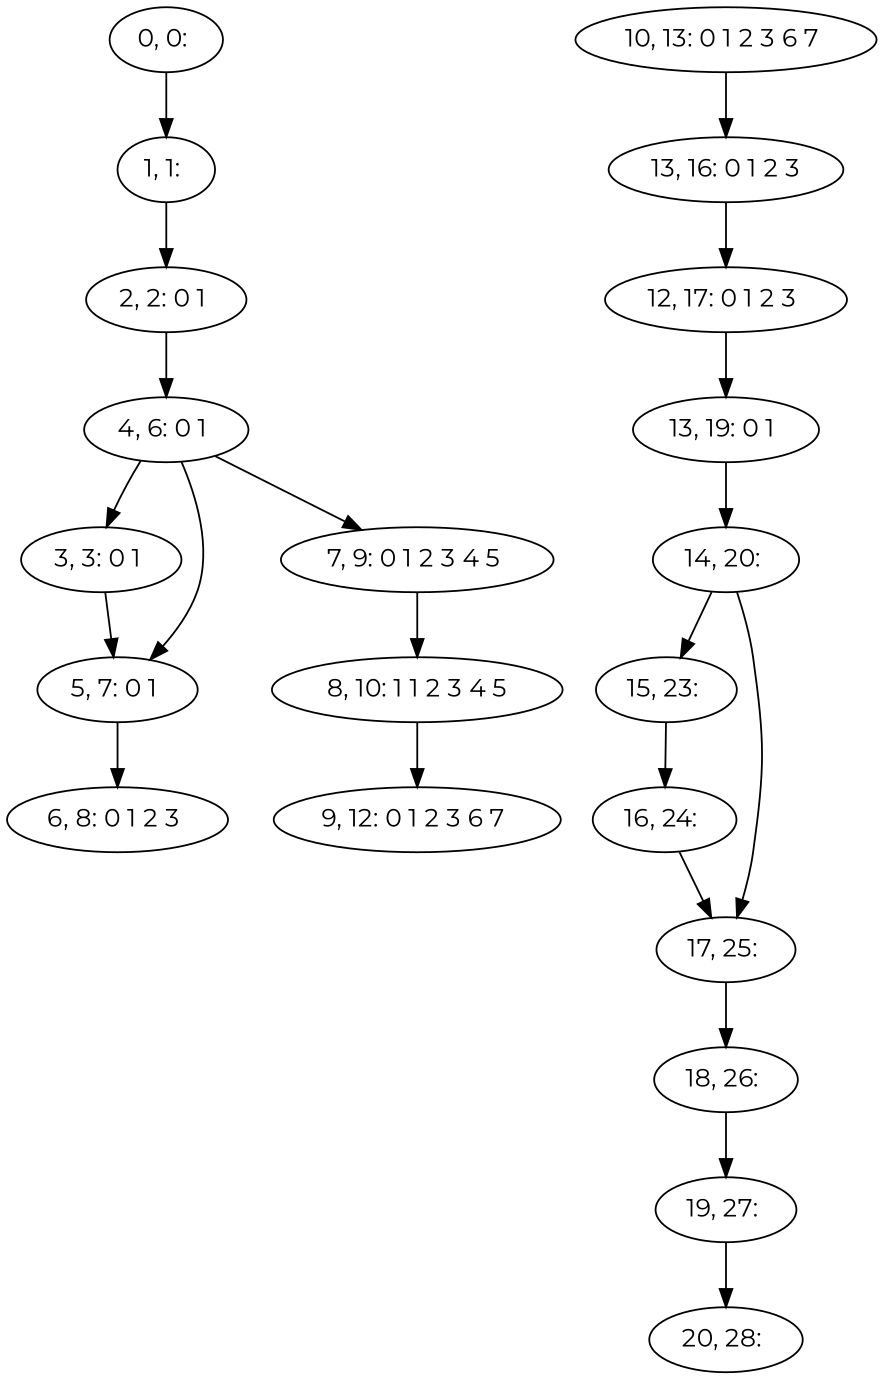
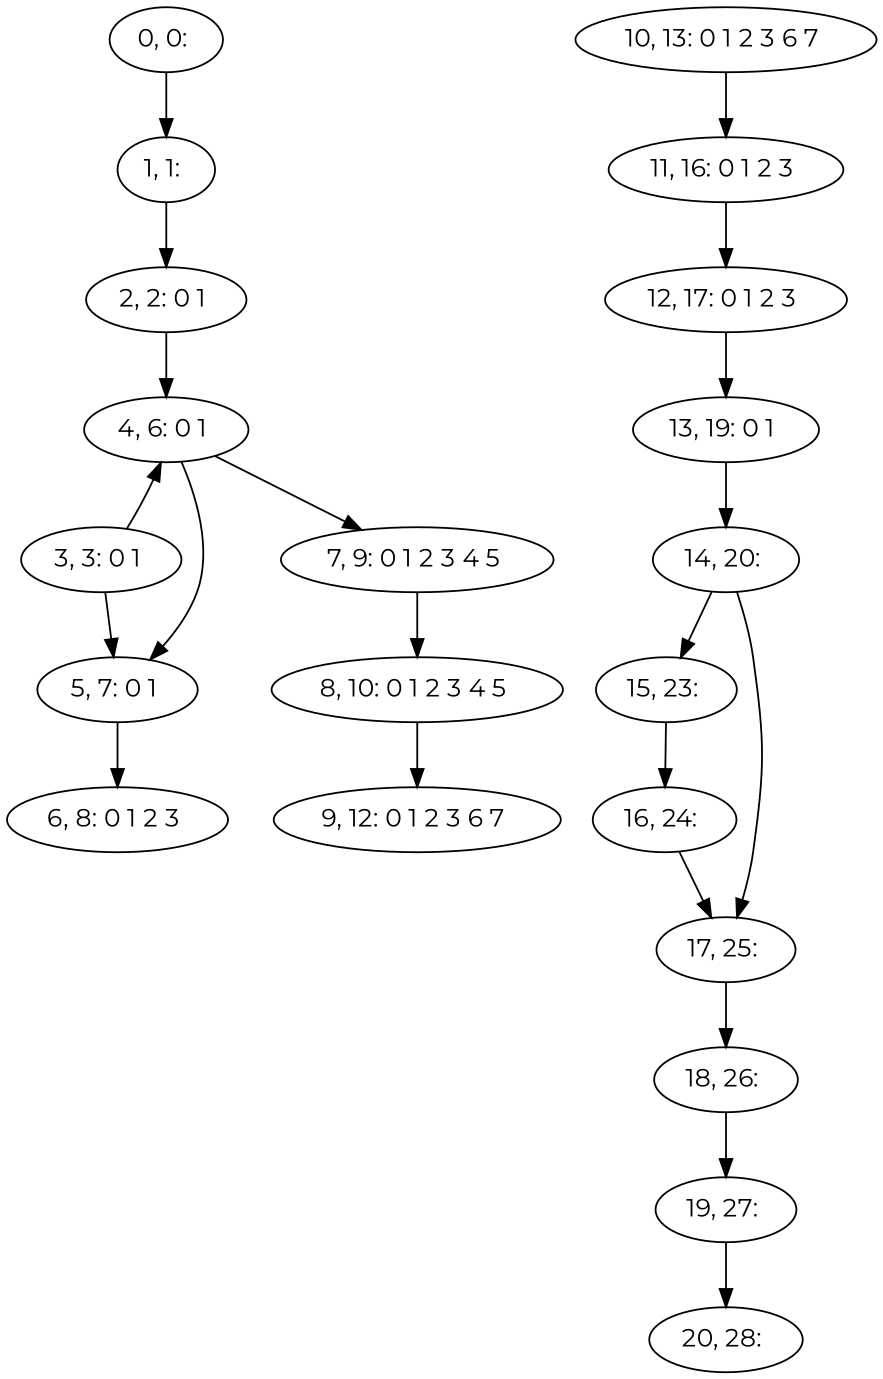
(726, 170) -> (726, 170)
(127, 485) -> (141, 504)
(417, 690) -> (417, 690)
